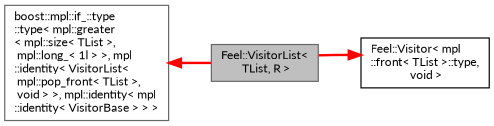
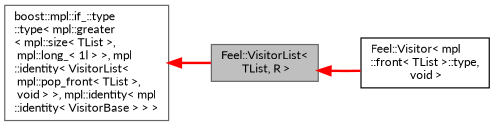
(334, 55) -> (346, 71)
